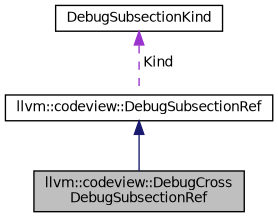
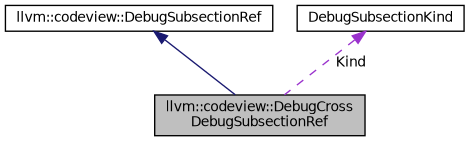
(139, 70) -> (320, 67)
